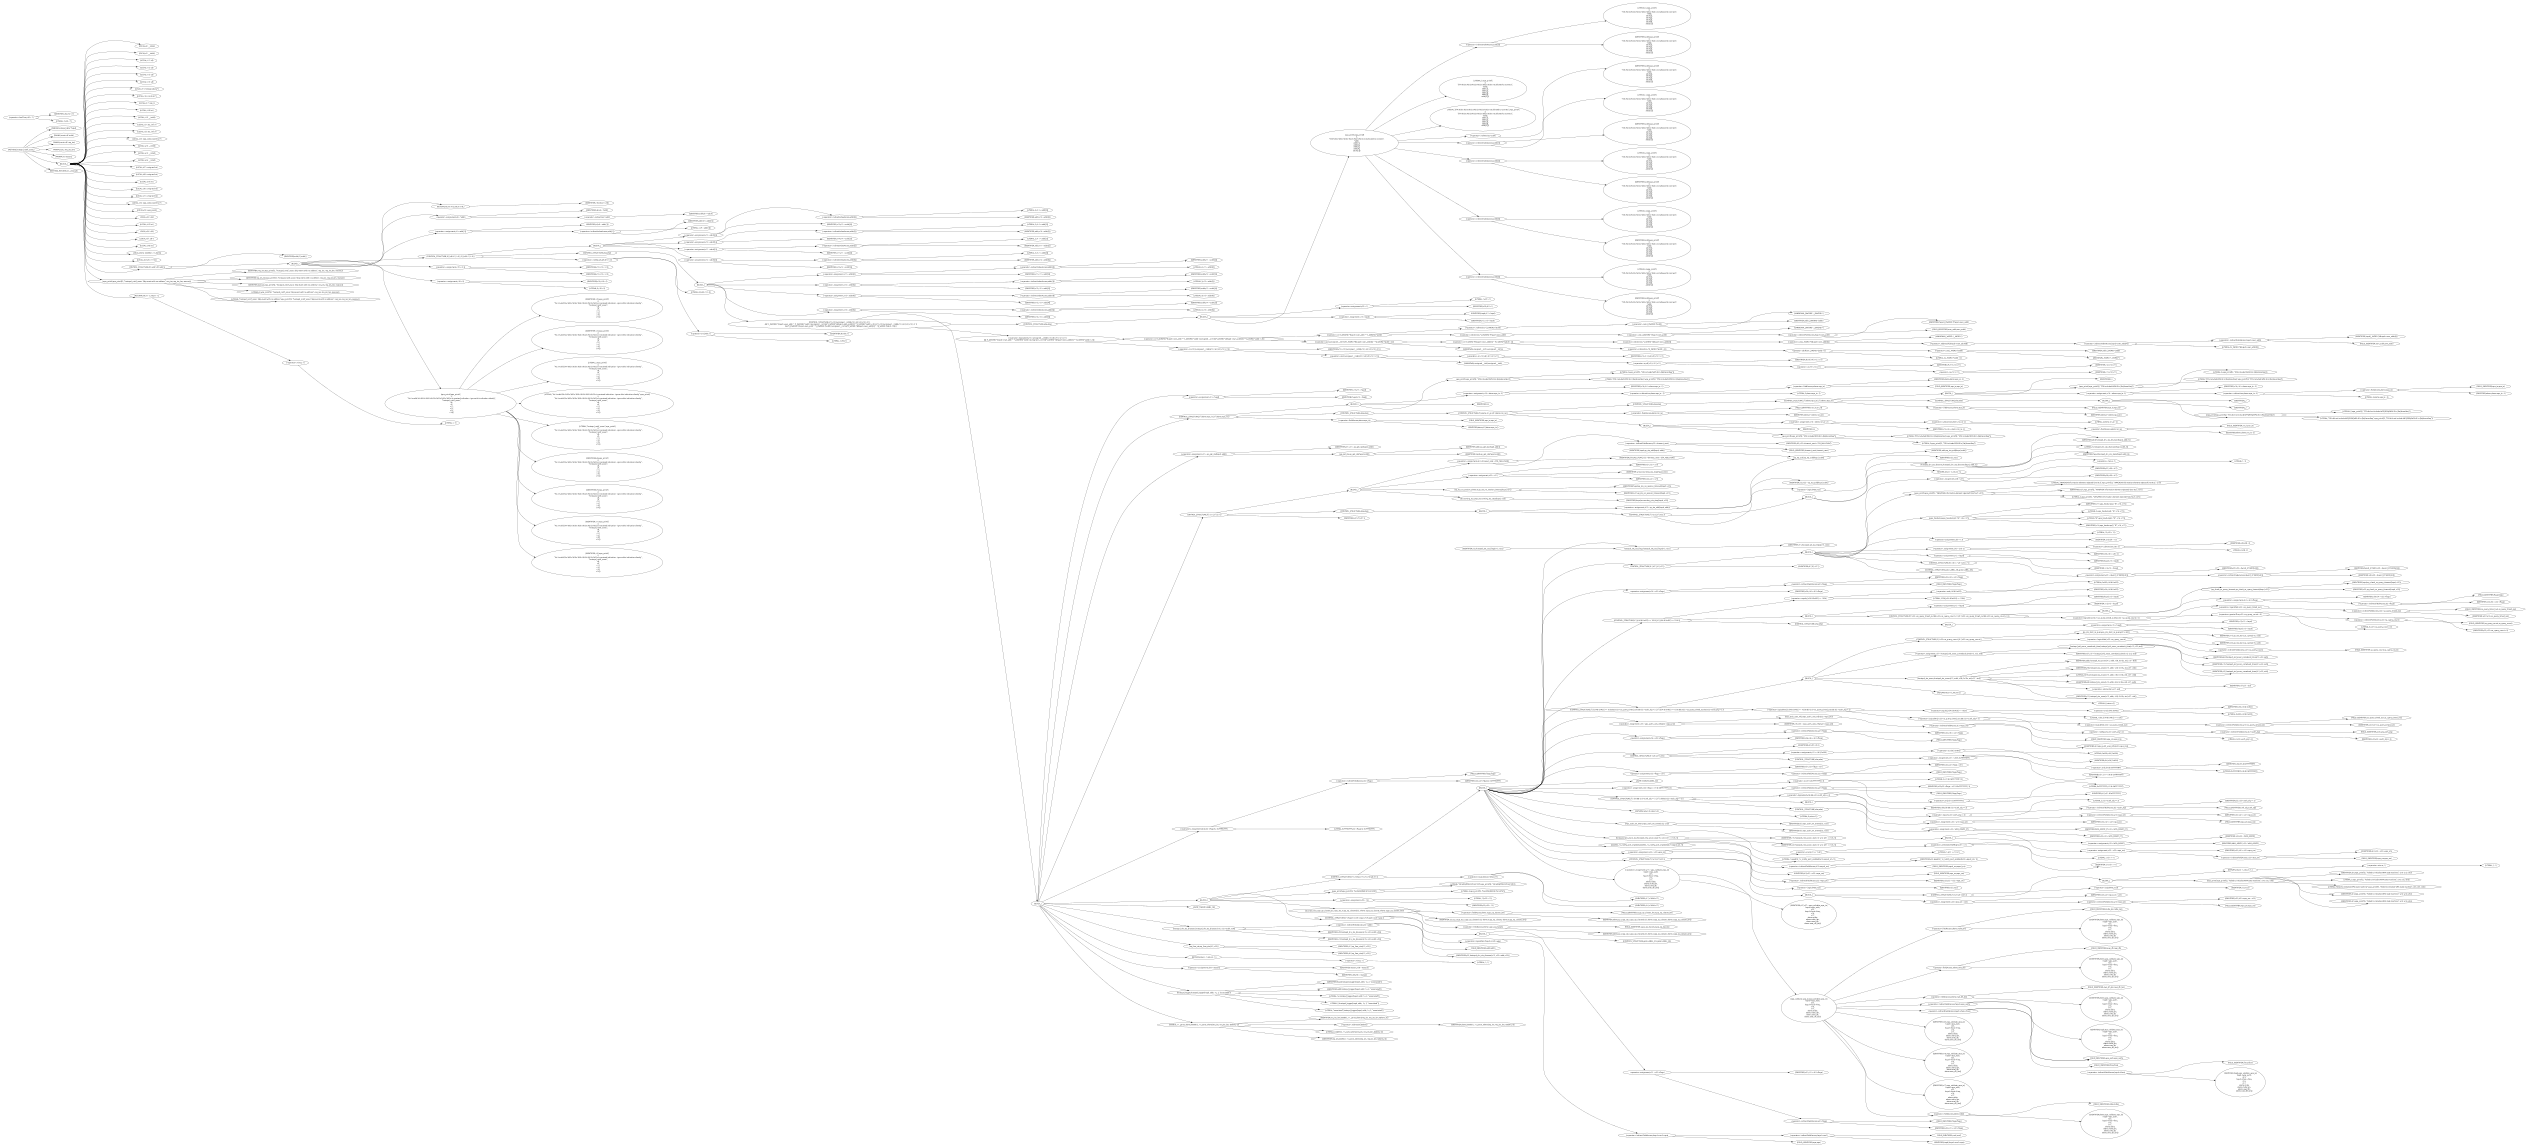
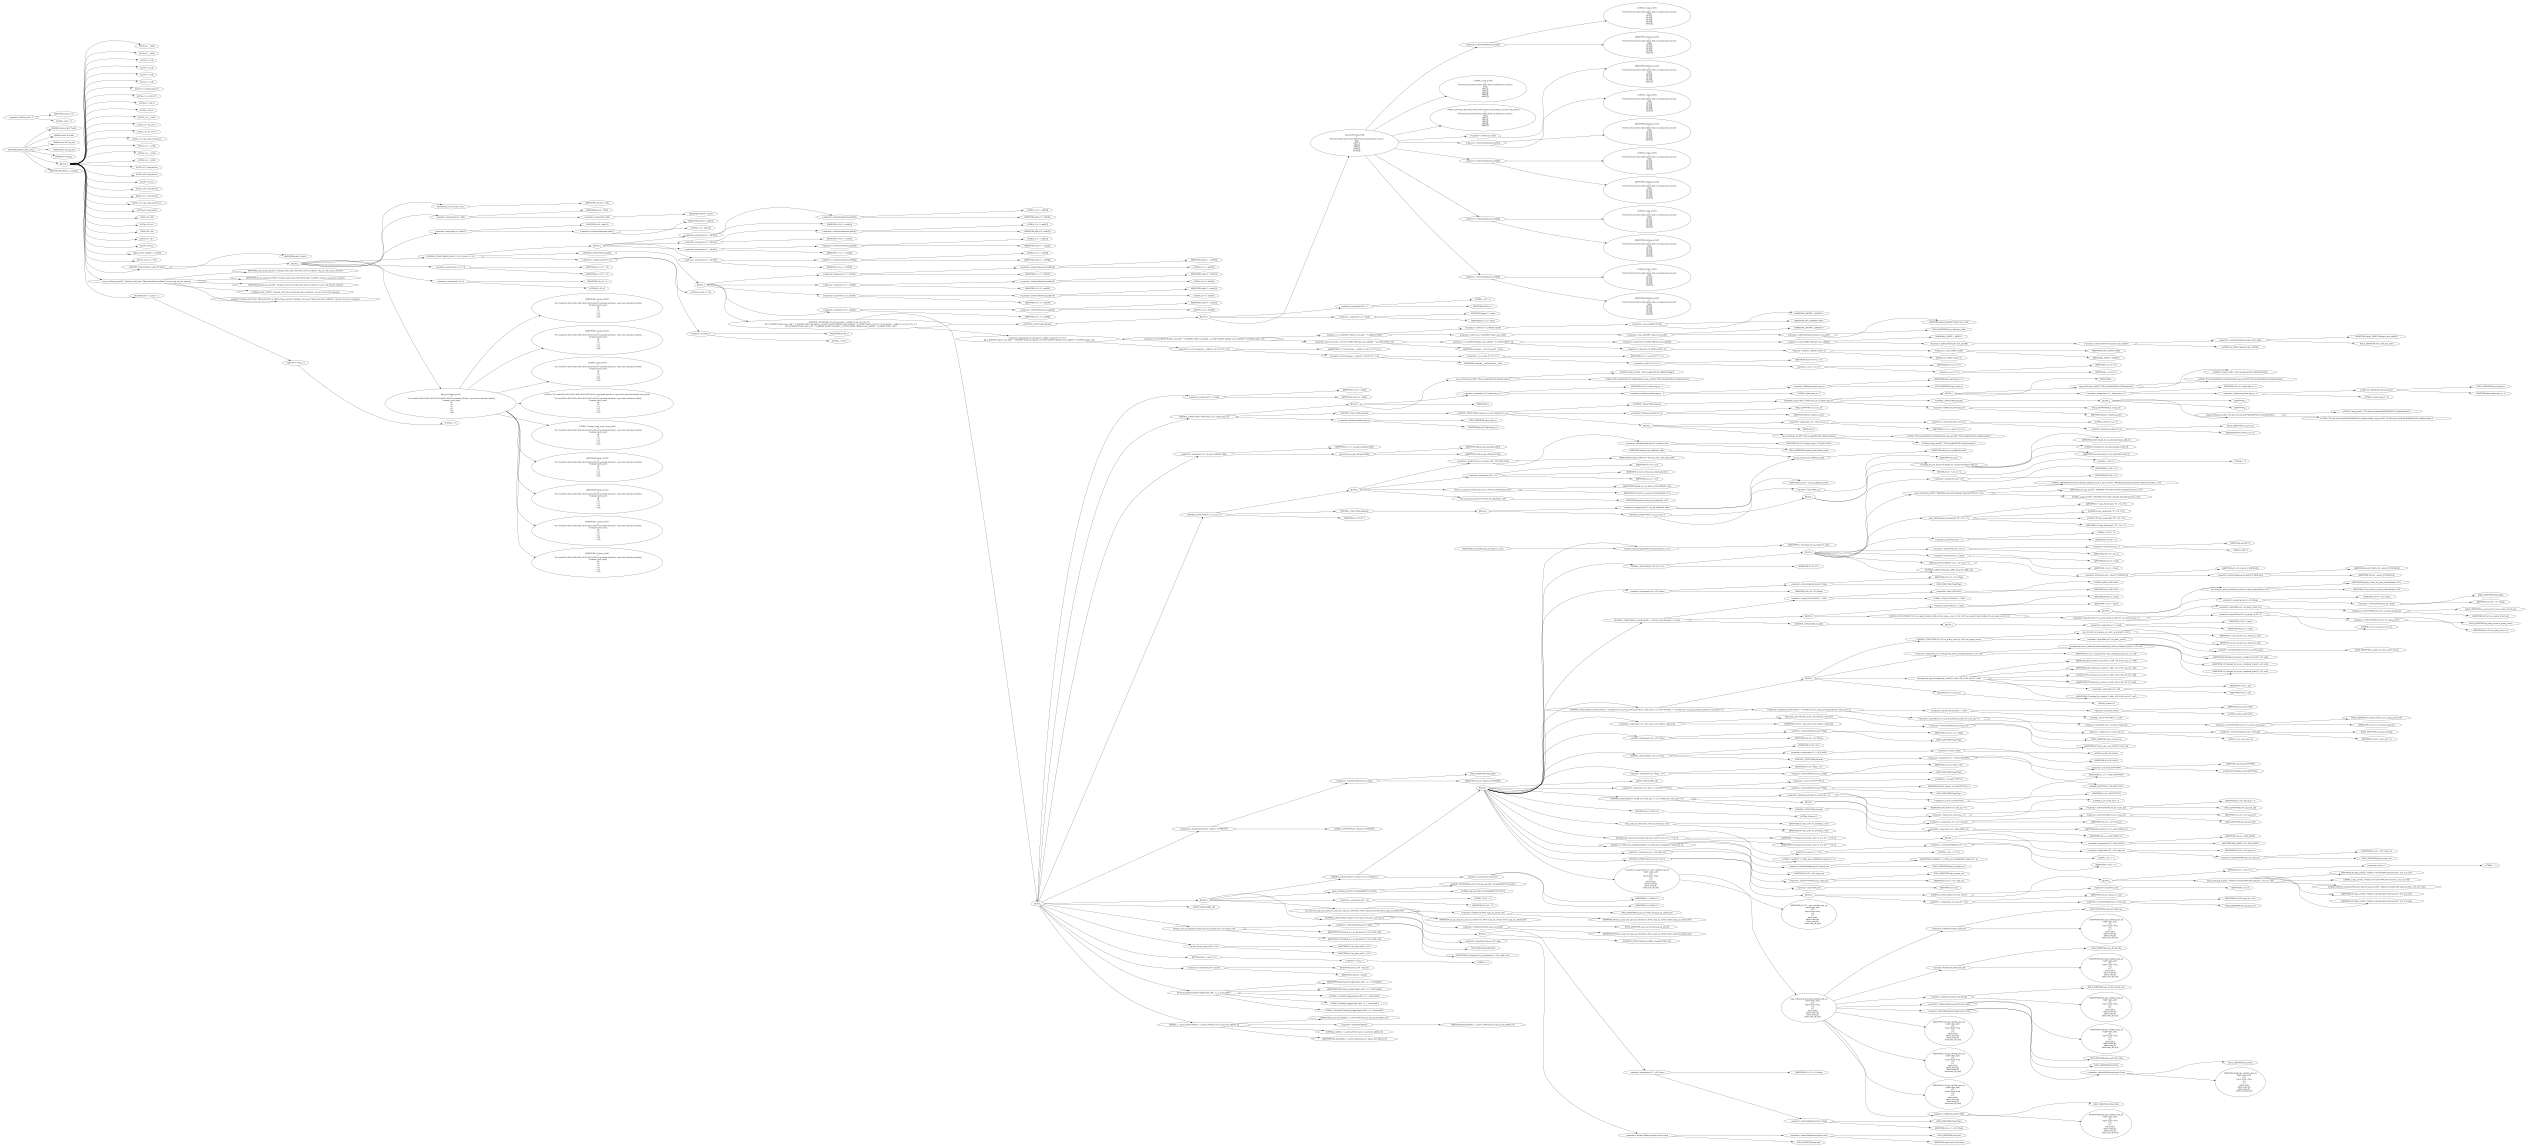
(1483, 413) -> (1483, 413)
none -> (2240, 693)
(2028, 760) -> (2034, 765)
(1874, 800) -> (1882, 798)
(2033, 1027) -> (2030, 1058)
